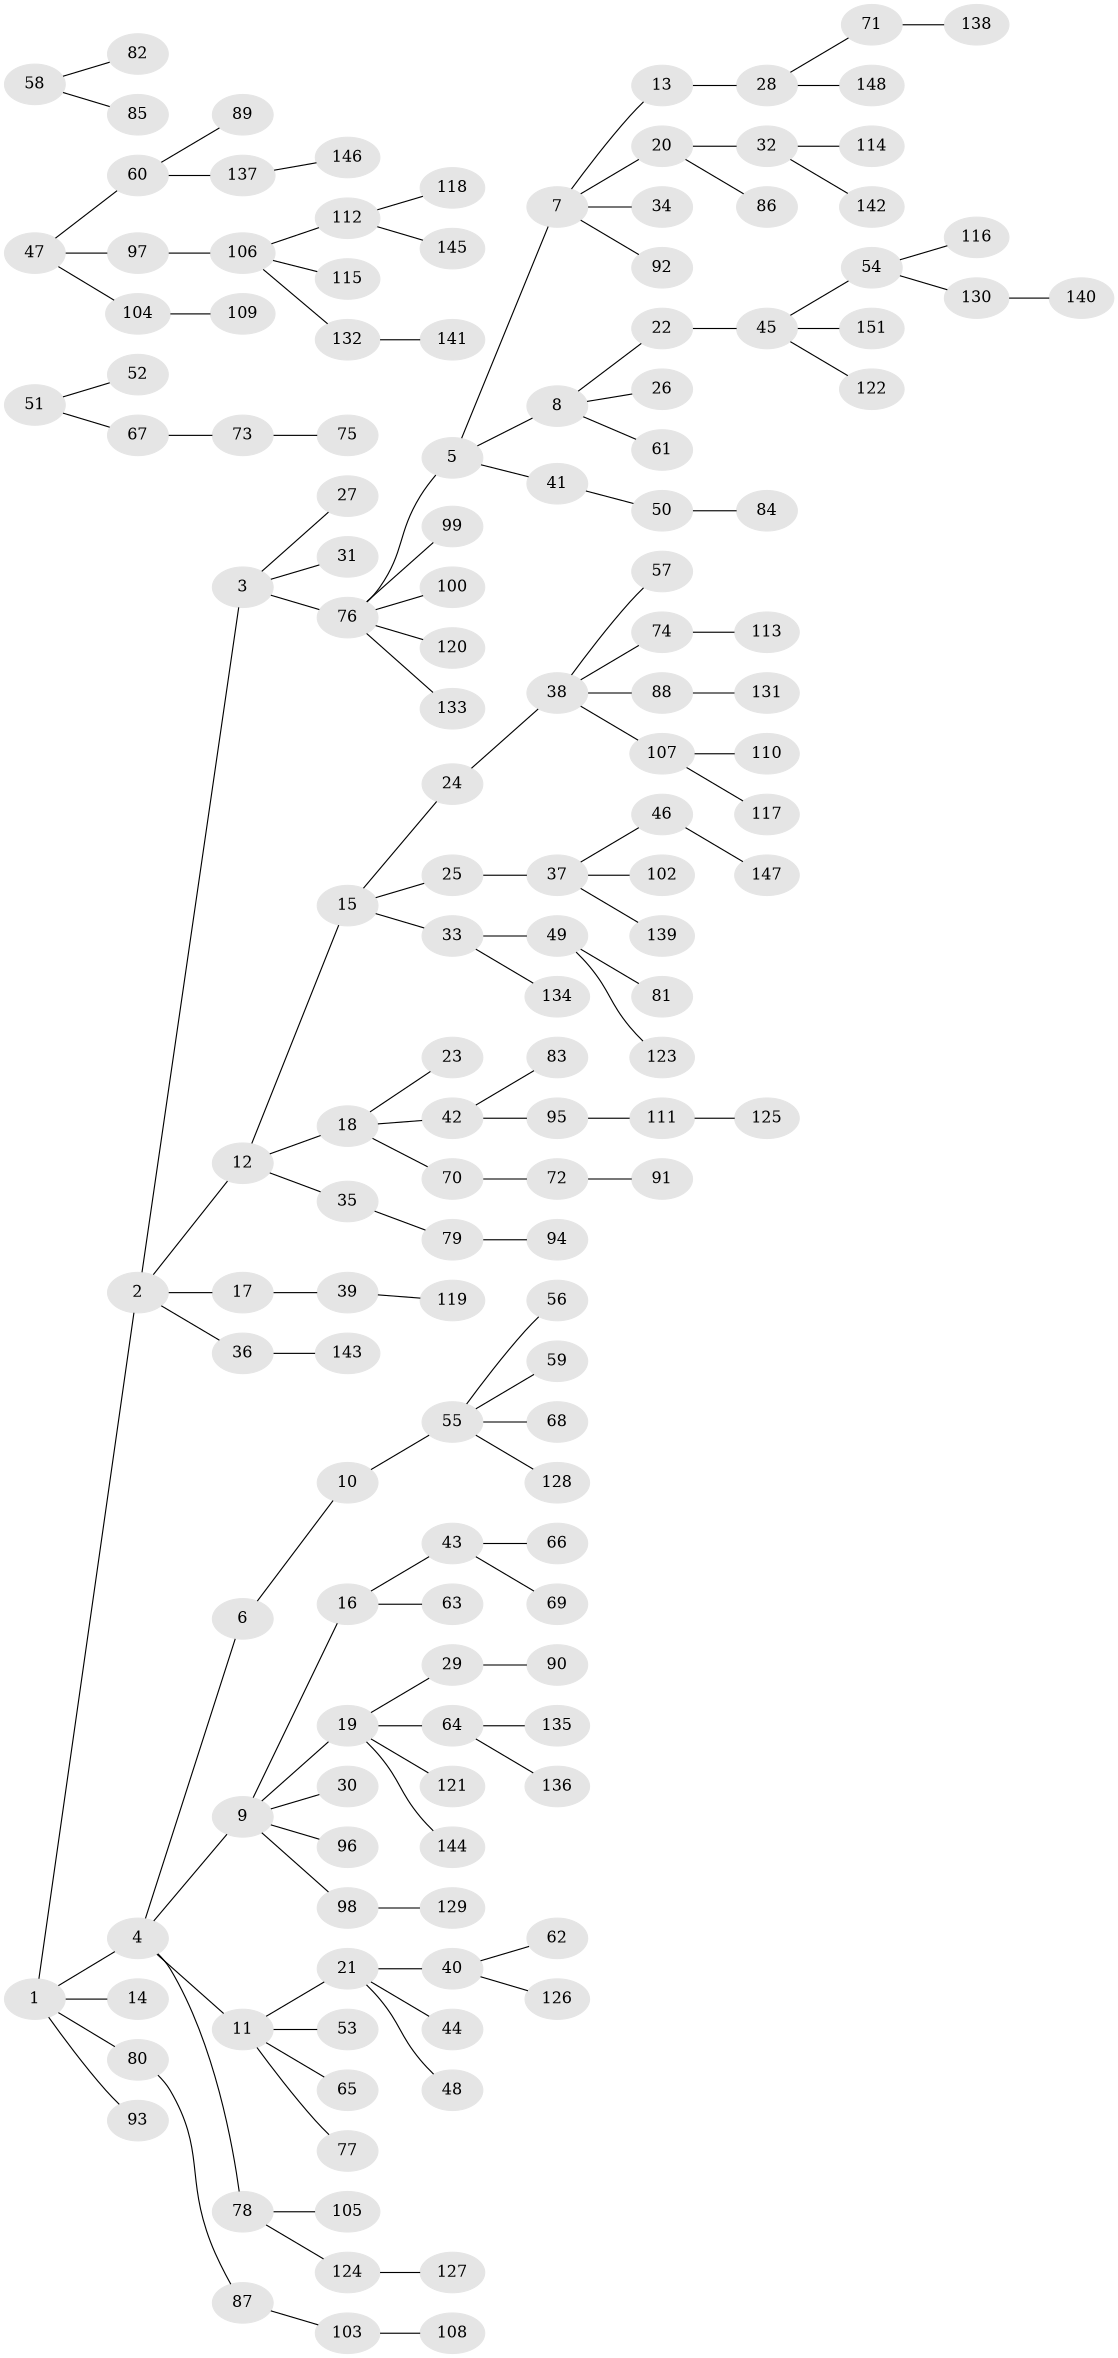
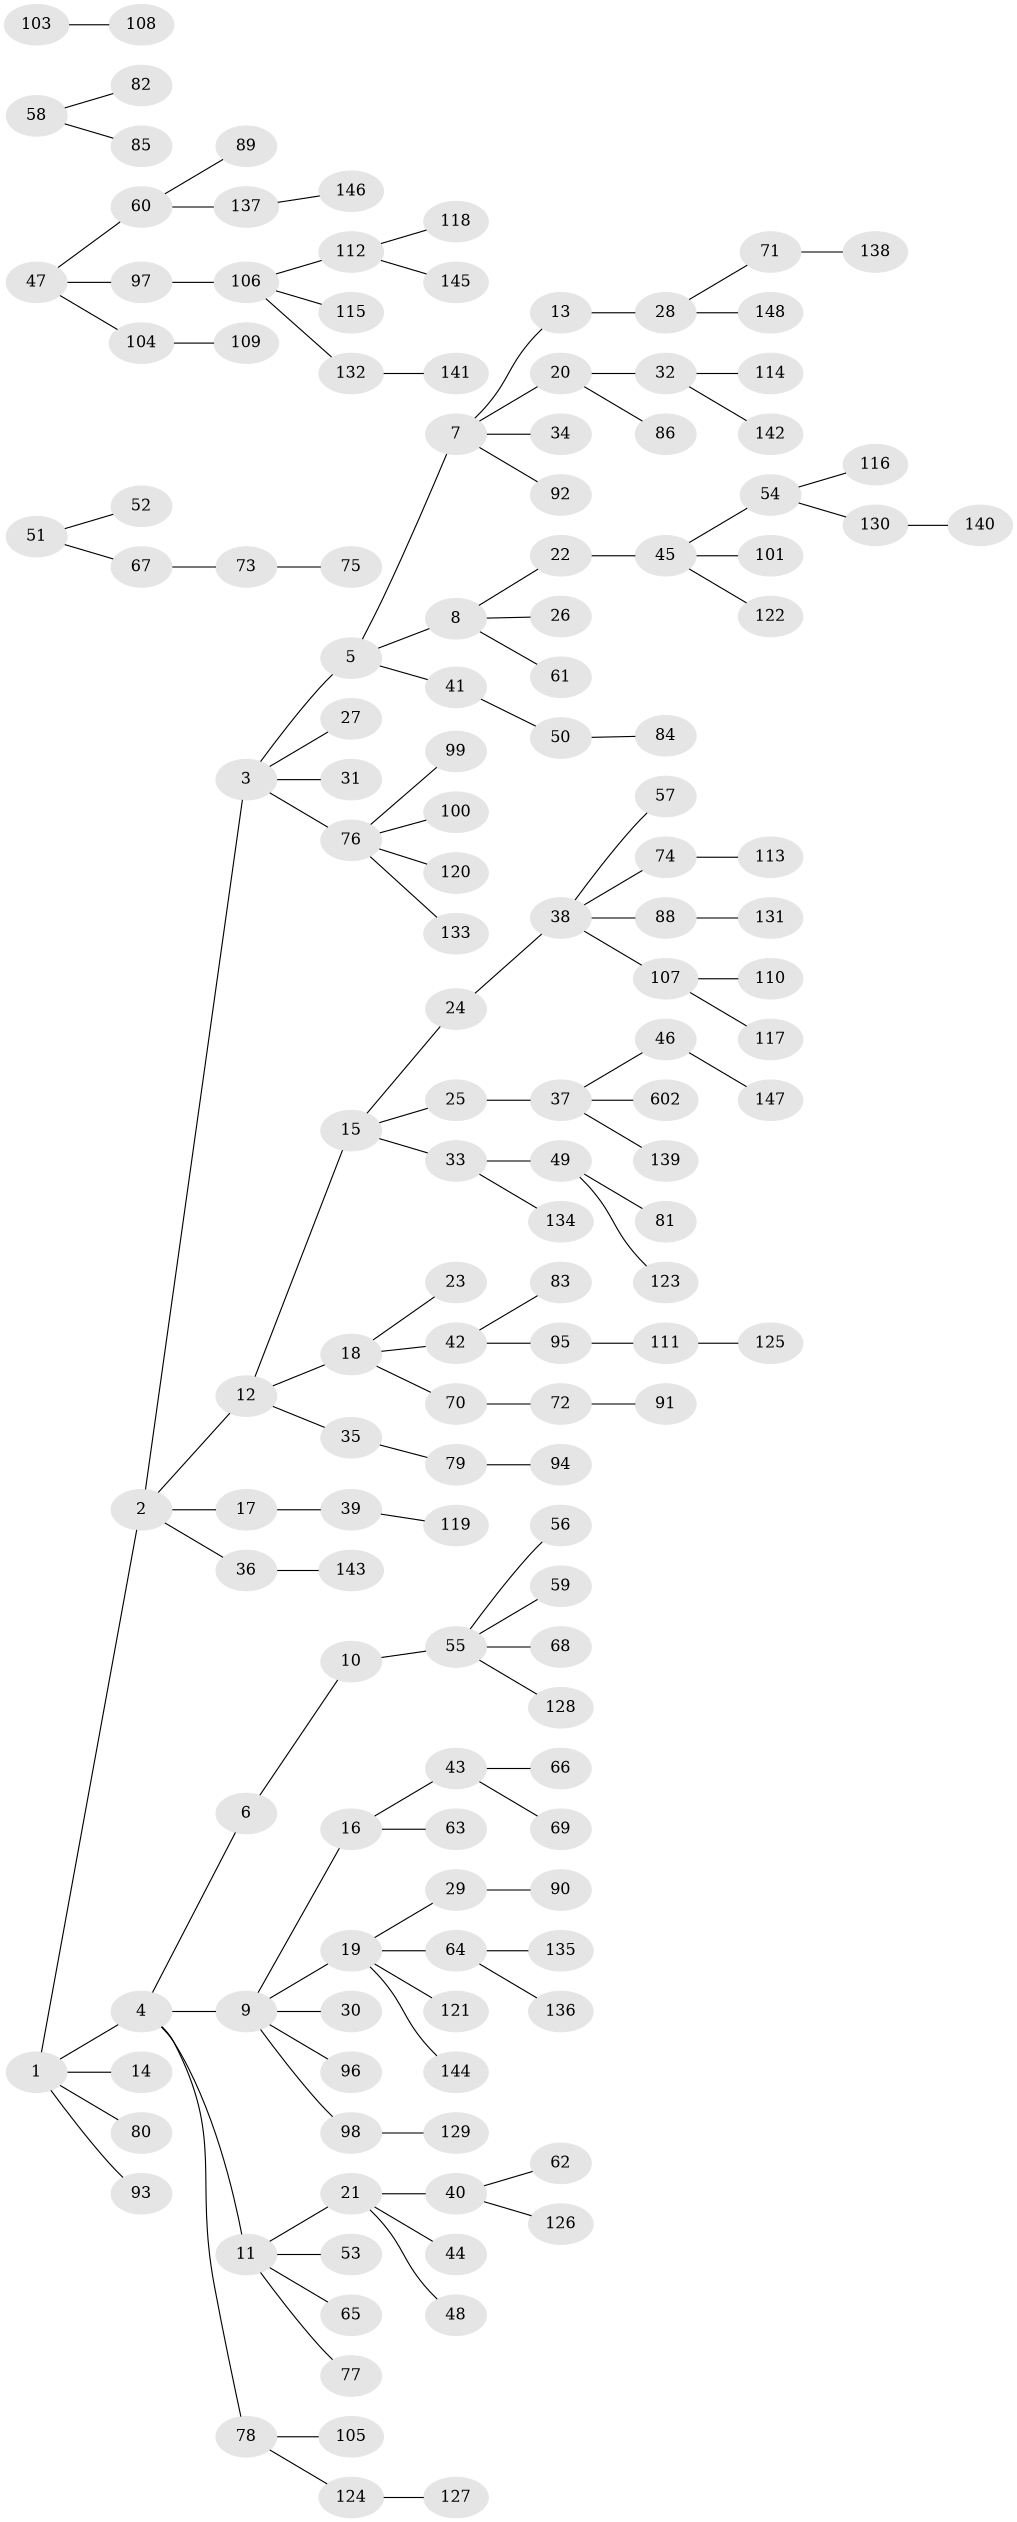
(872, 328) -> (771, 556)
(402, 539) -> (295, 717)
(662, 875) -> (666, 1100)
(243, 2303) -> none
